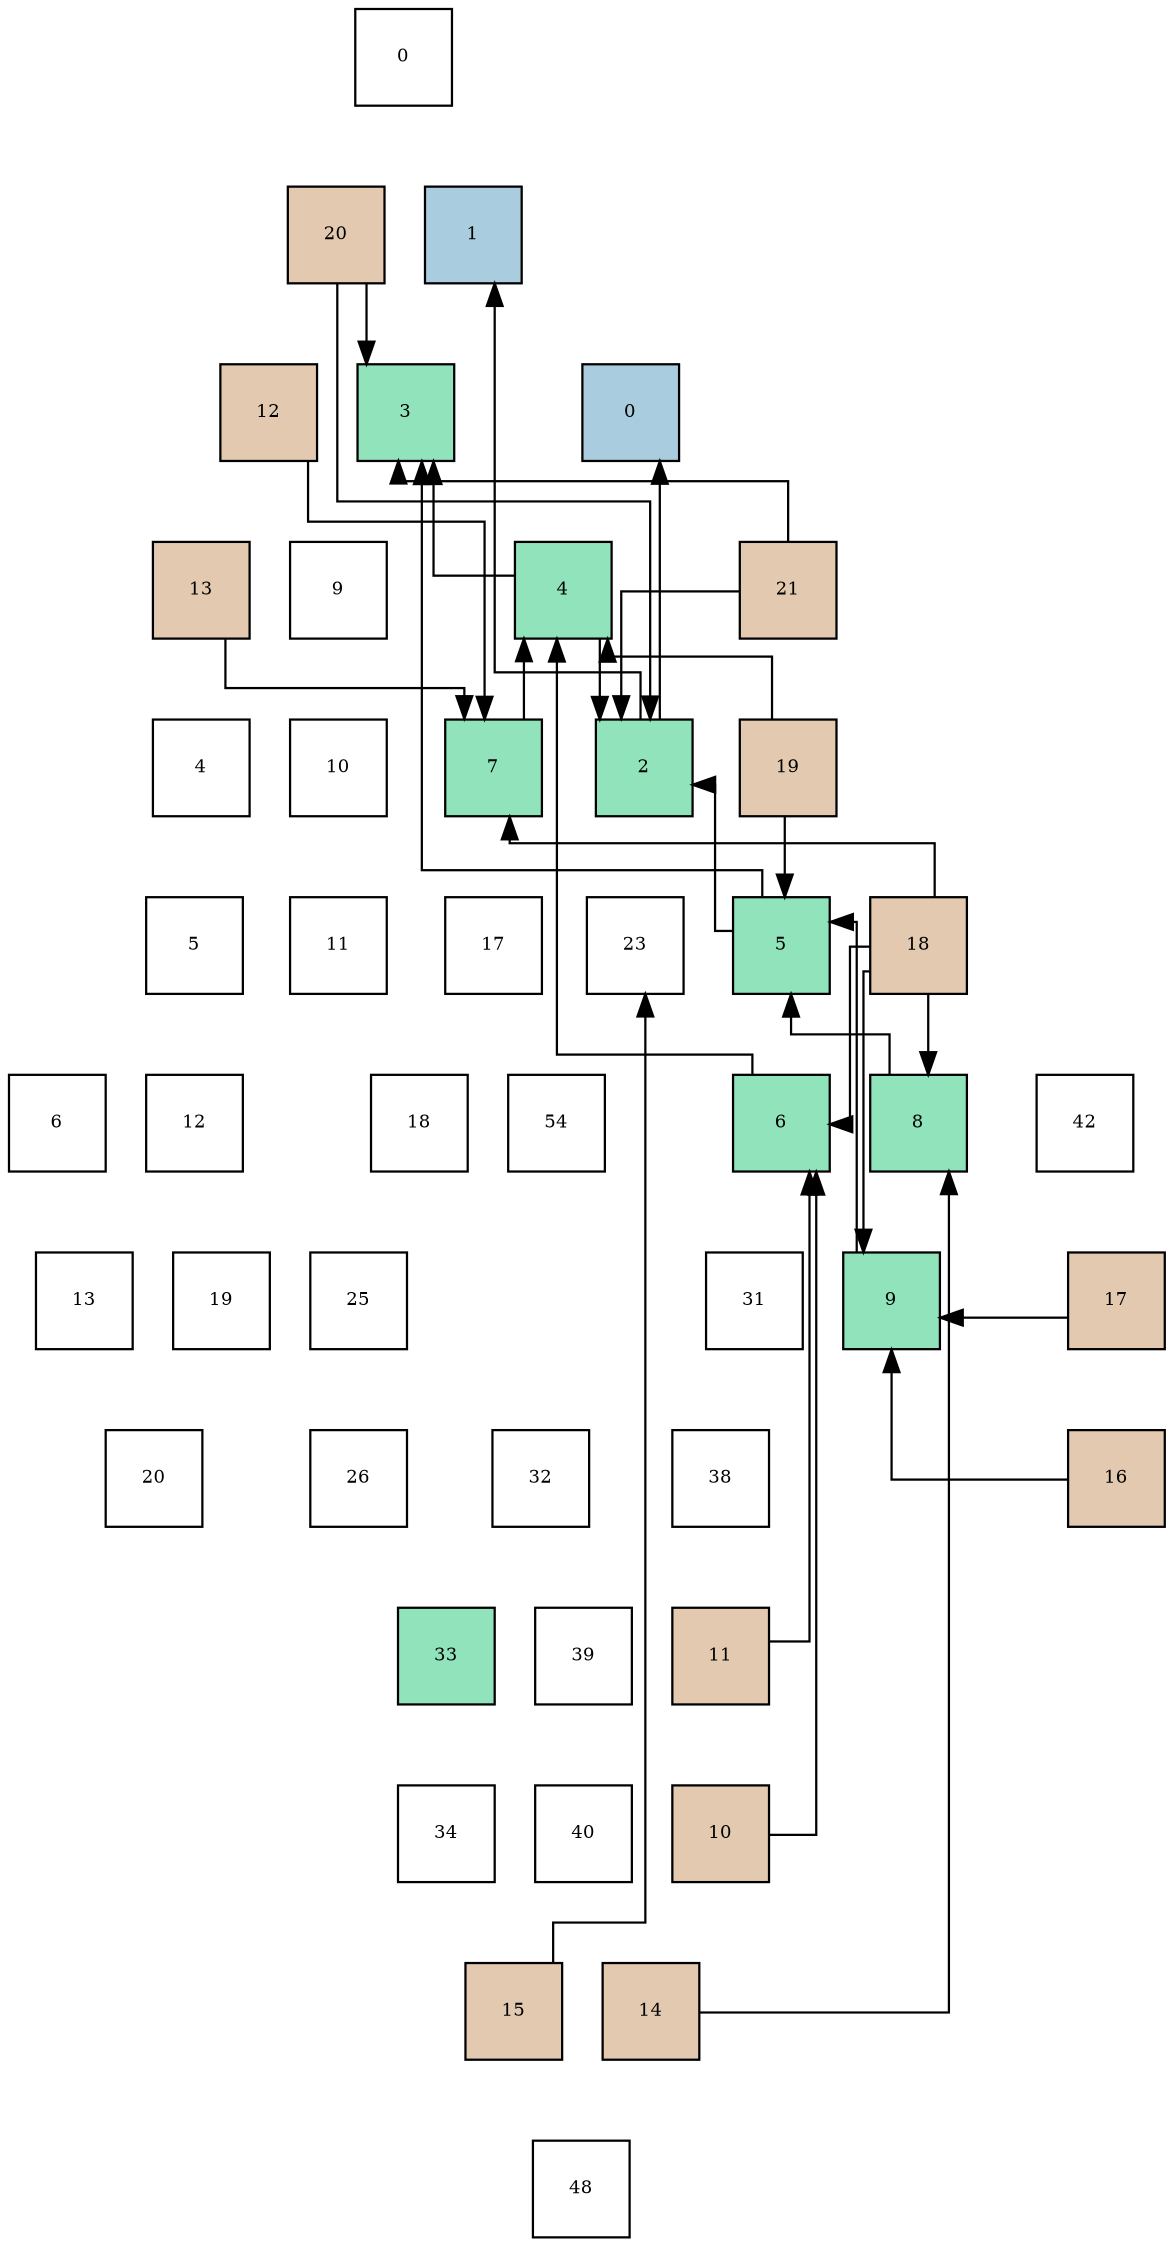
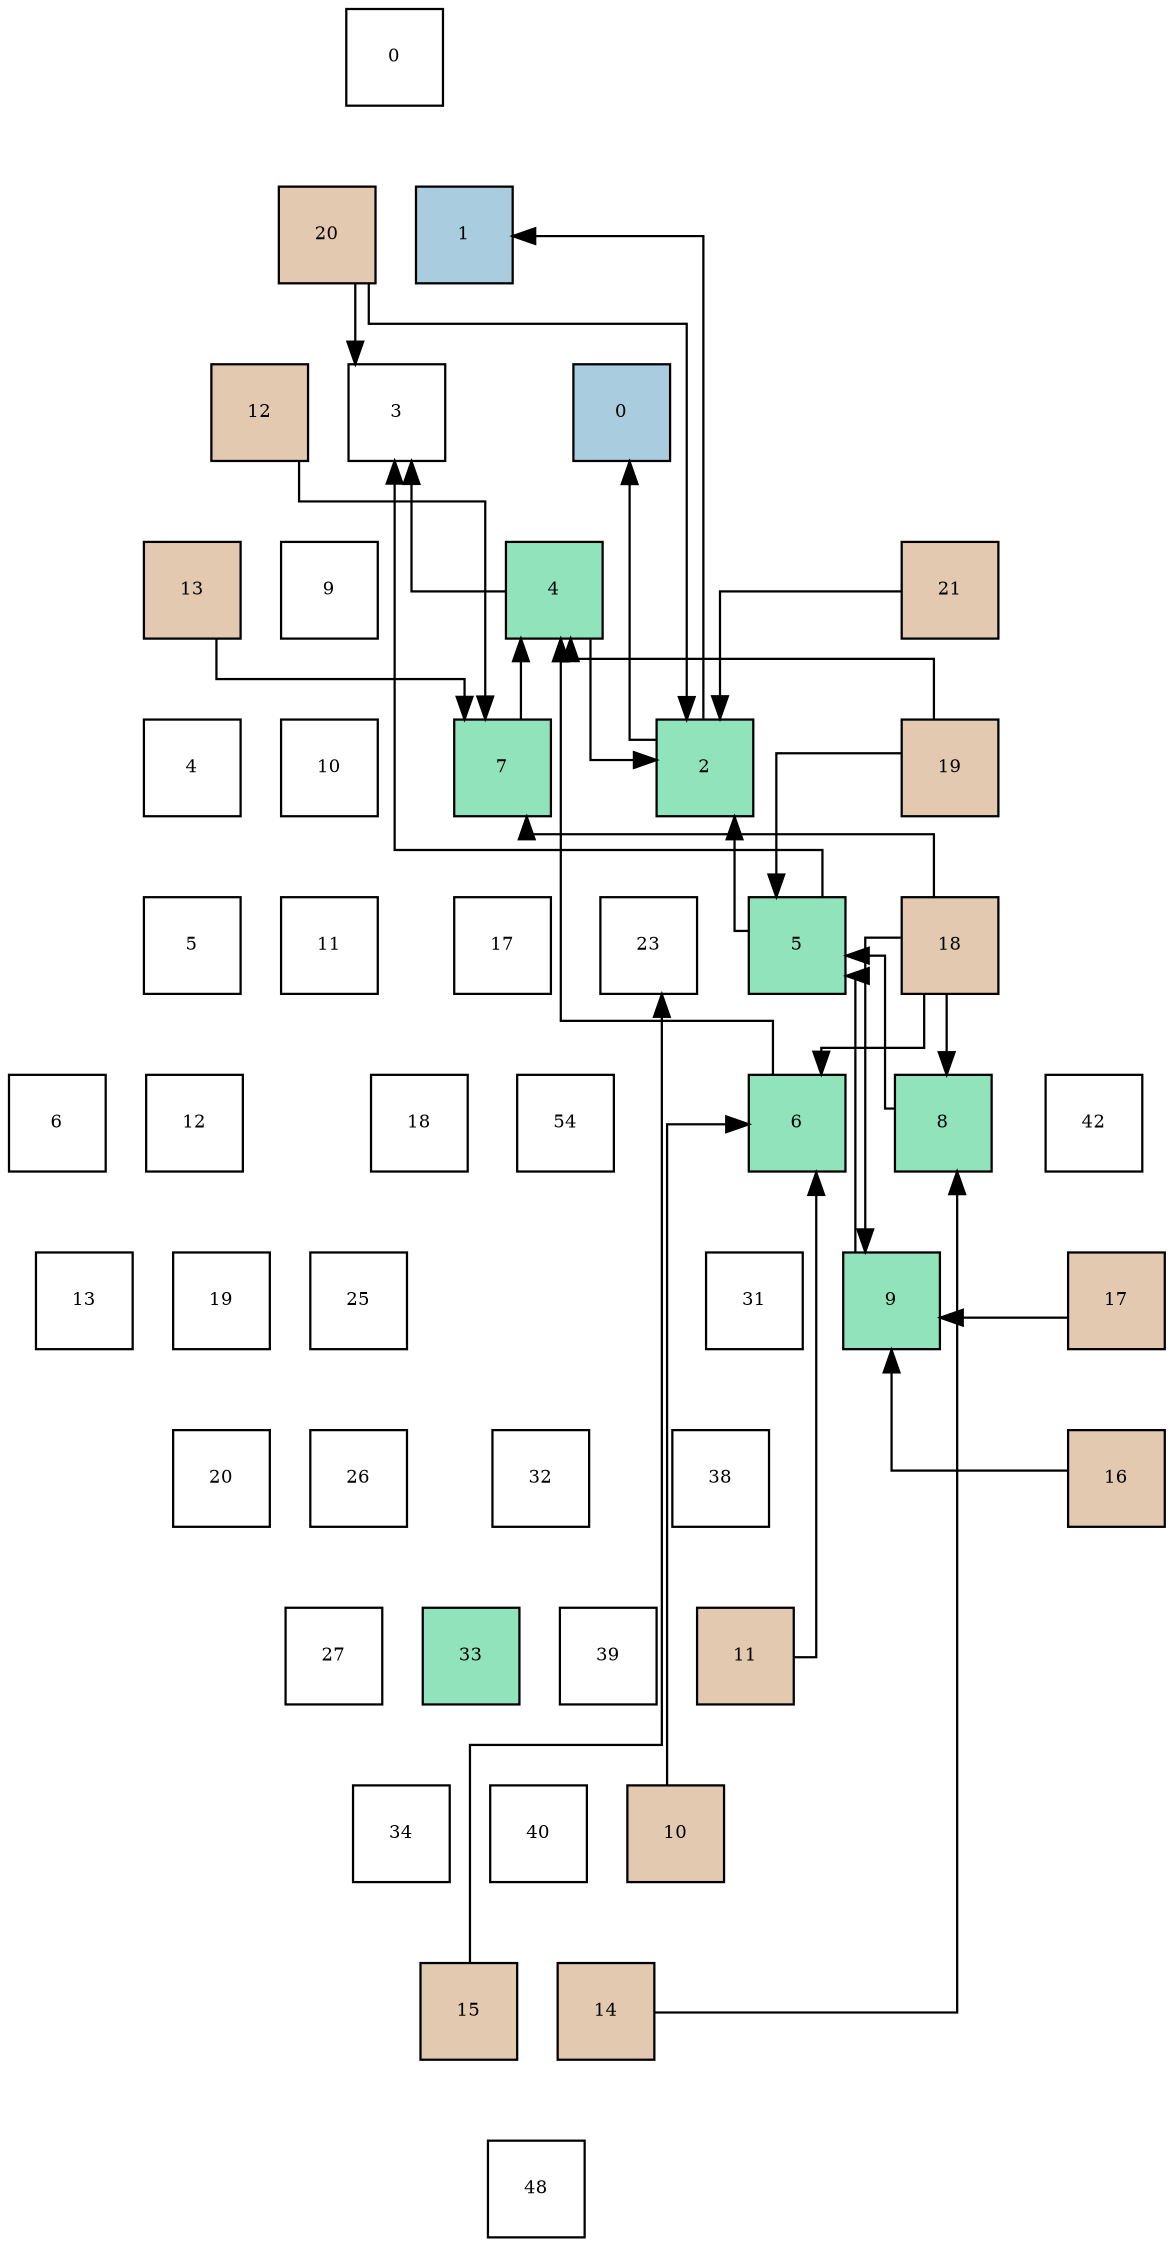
(406, 413) -> (397, 413)
(622, 481) -> none
none -> (334, 1656)
